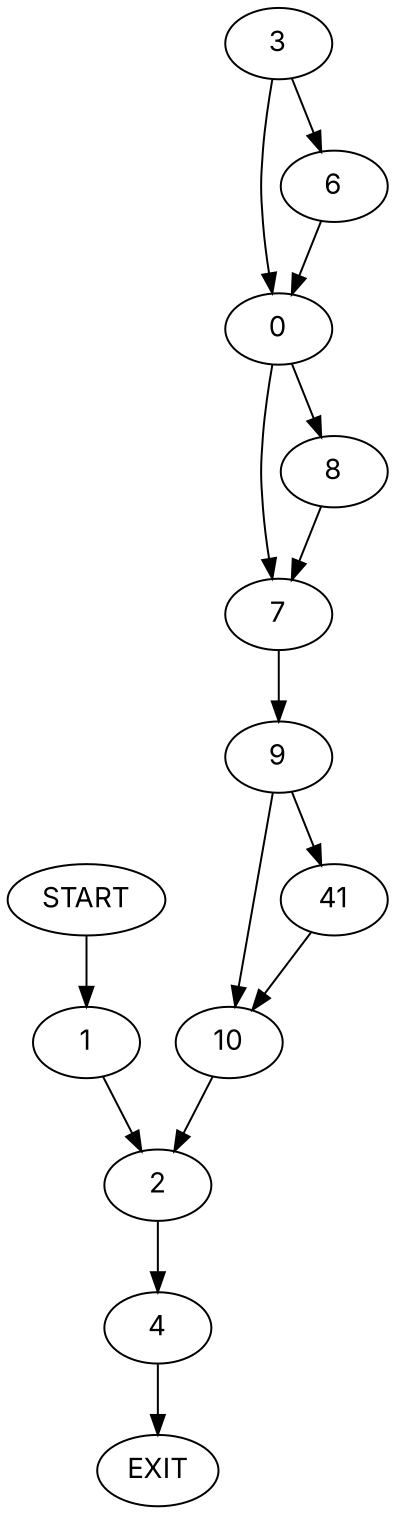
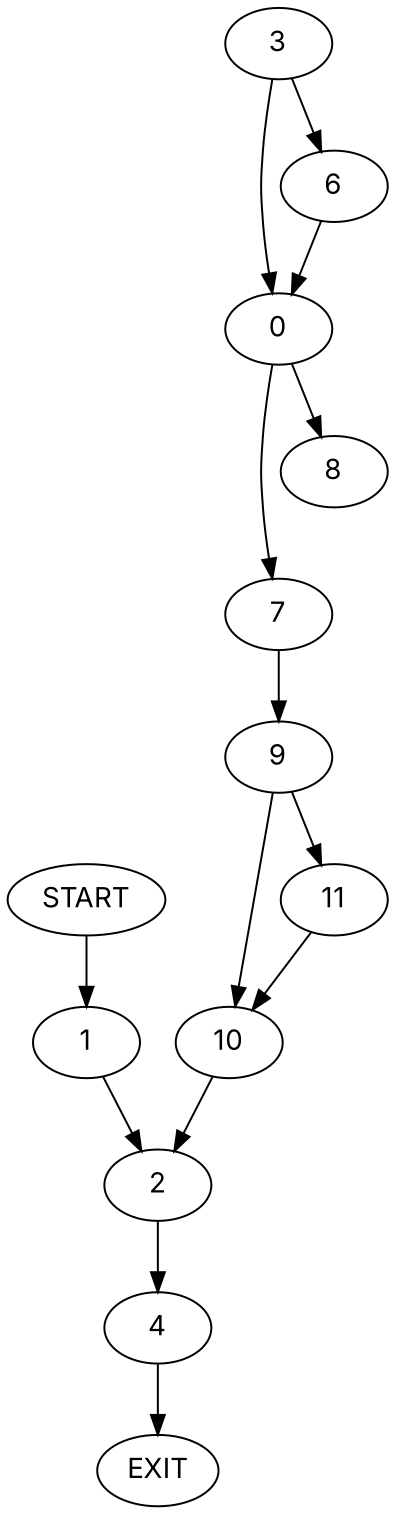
(310, 534) -> none
(334, 900) -> (334, 900)
